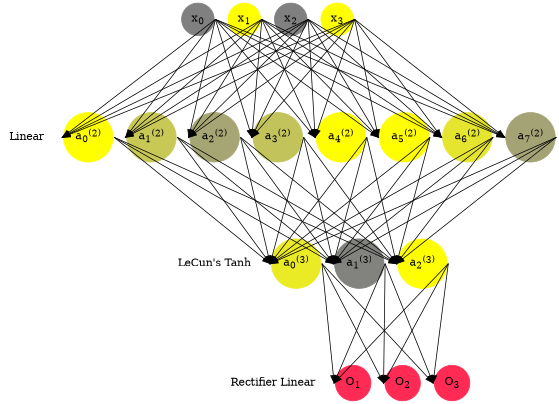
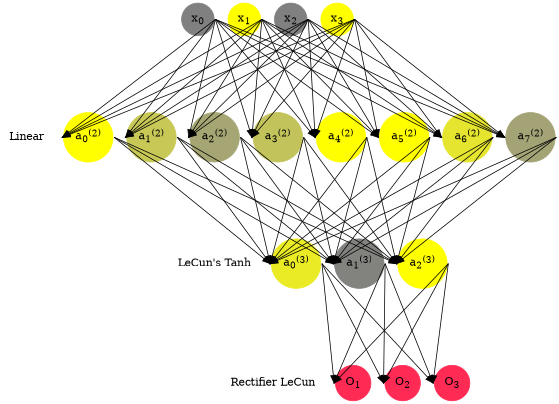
(273, 383) -> (273, 383)
